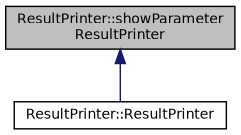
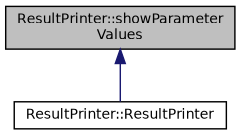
(120, 28) -> (120, 28)
